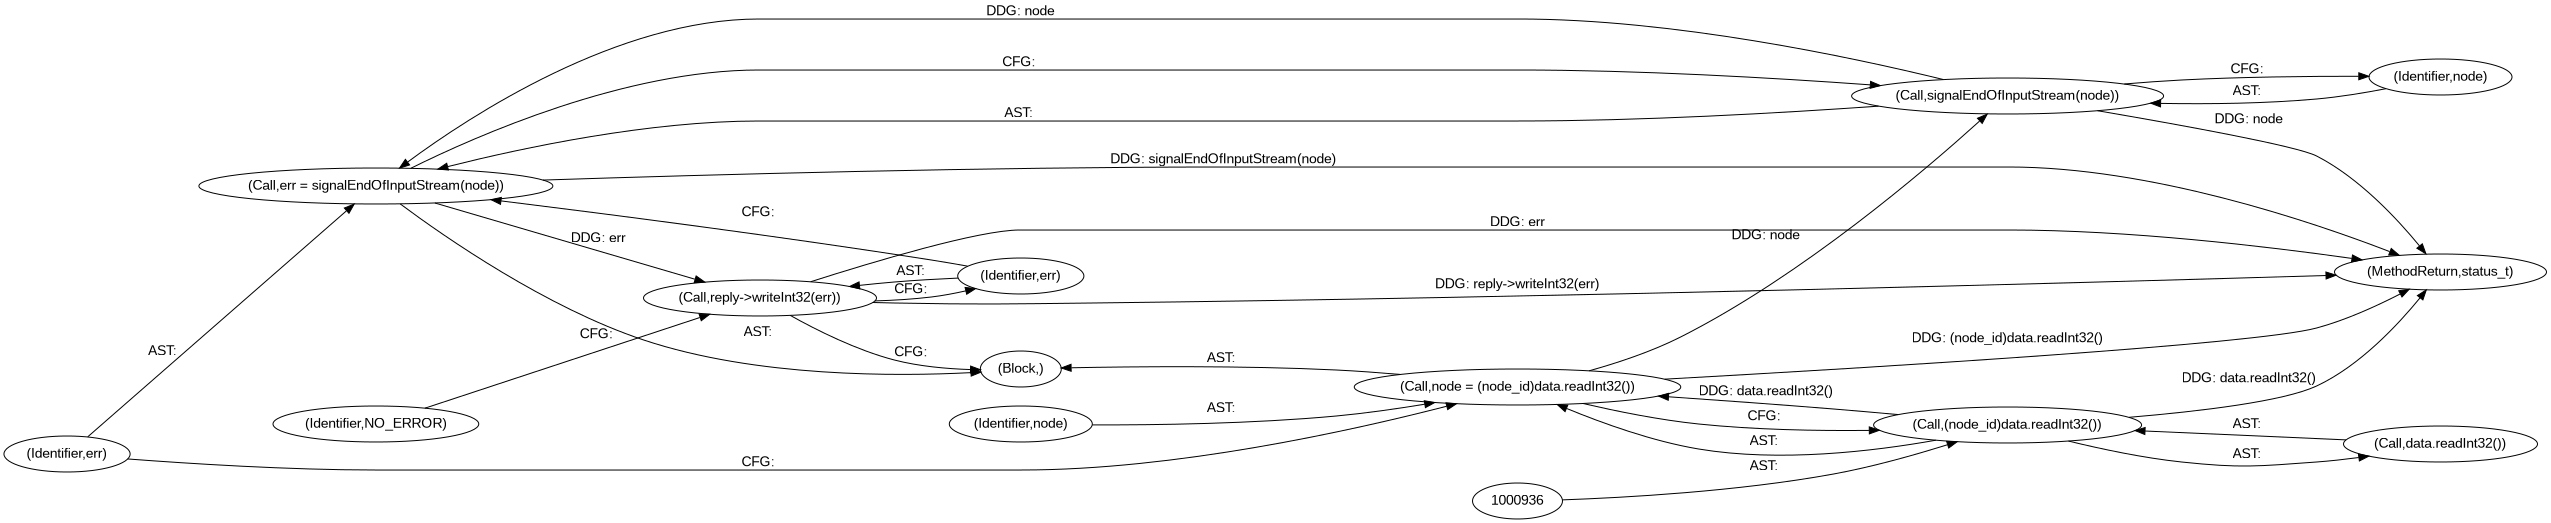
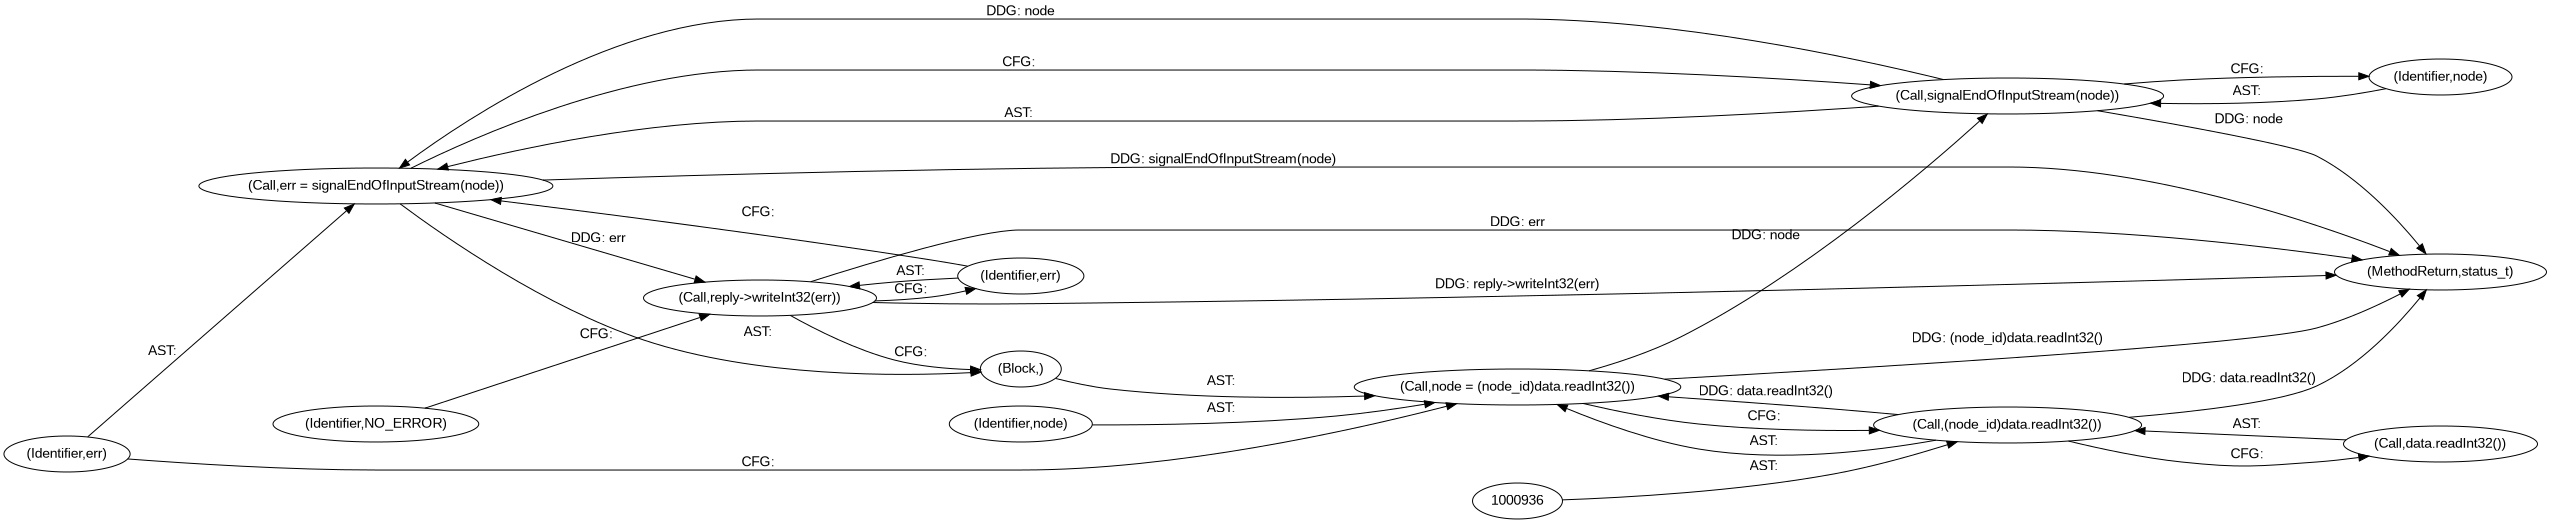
(1236, 367) -> (1209, 396)
(2249, 454) -> (2249, 454)
